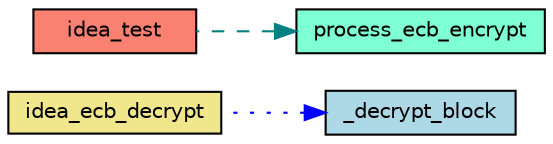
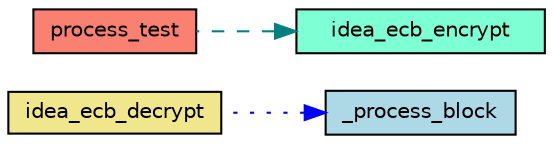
(115, 31) -> (115, 31)
(421, 31) -> (421, 31)
(421, 113) -> (421, 113)
